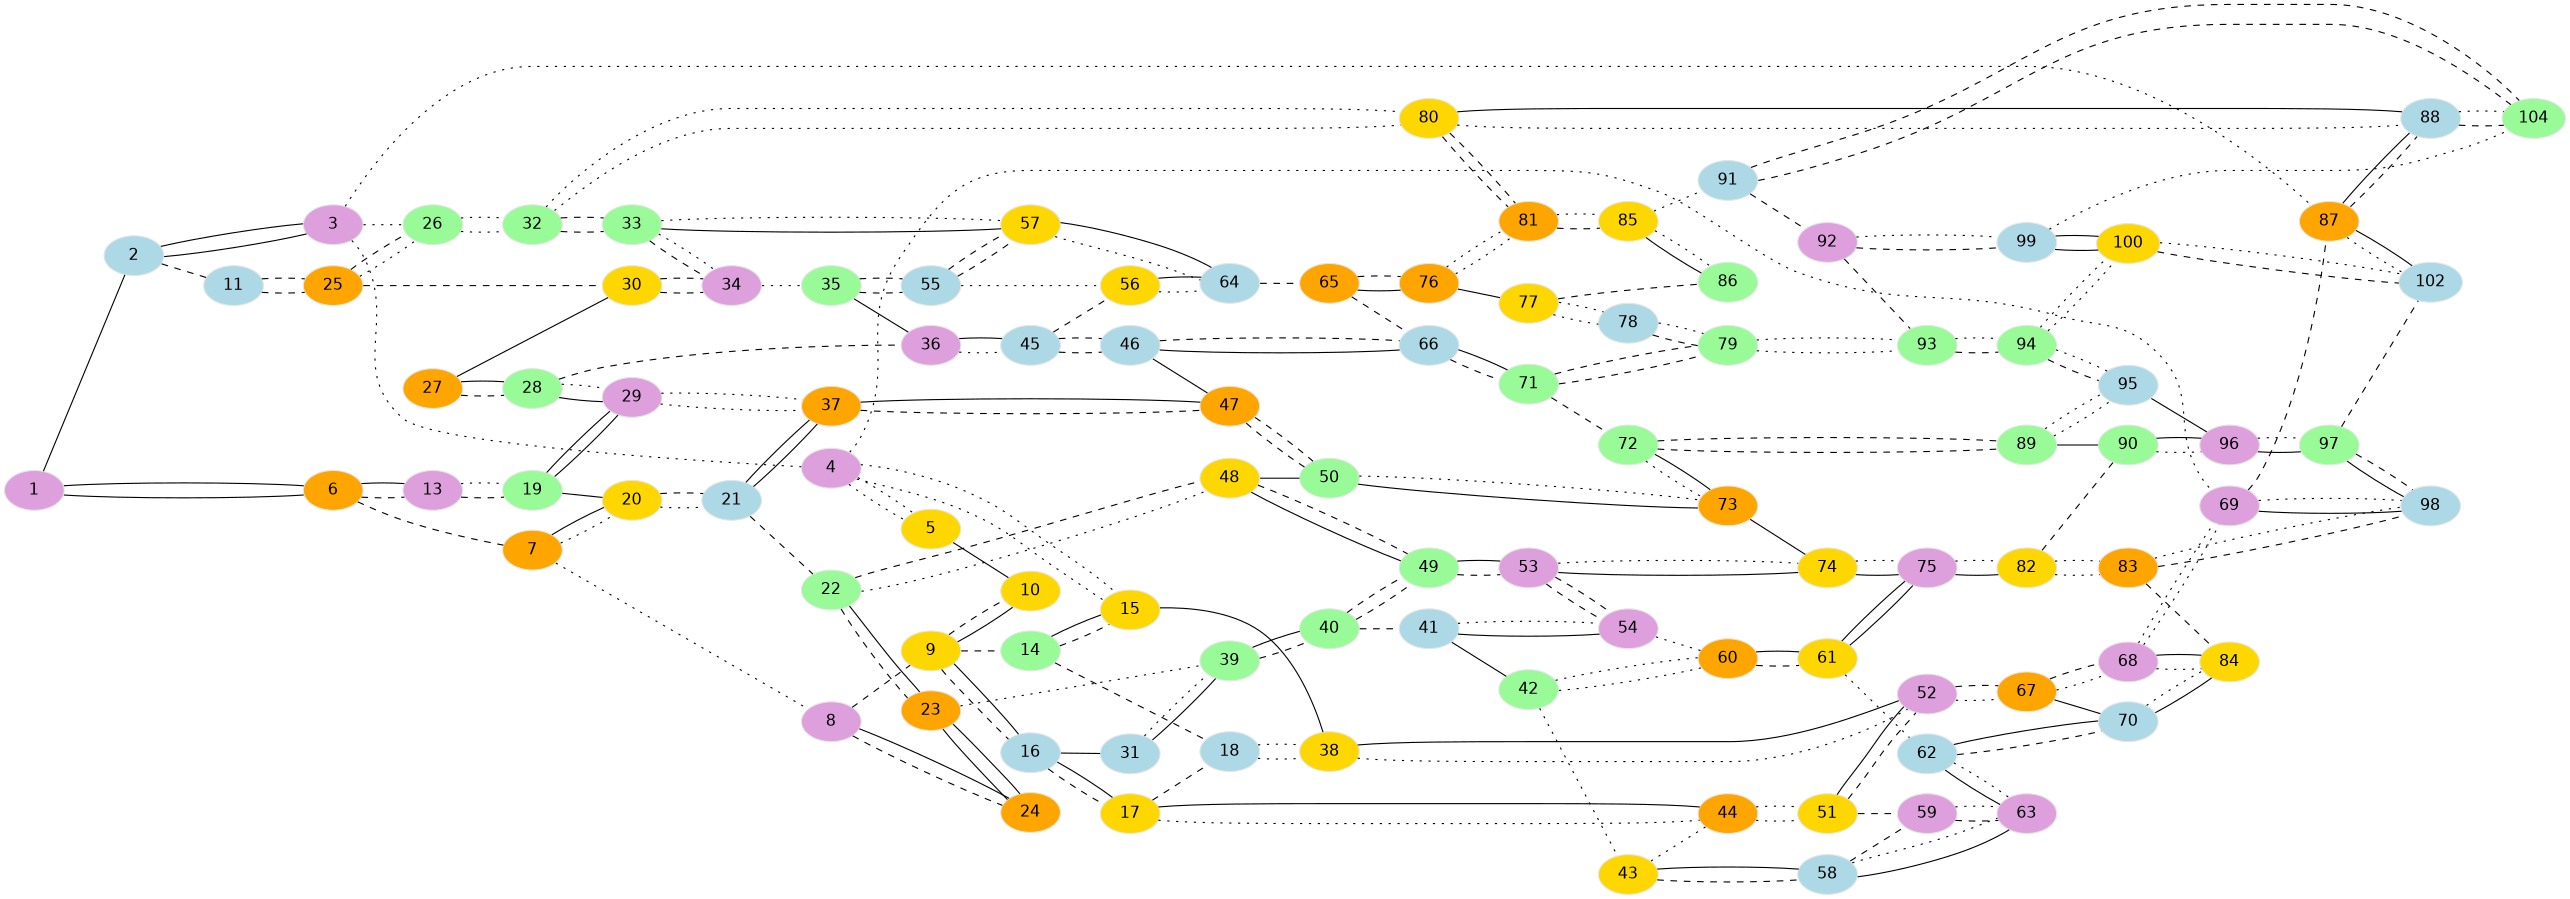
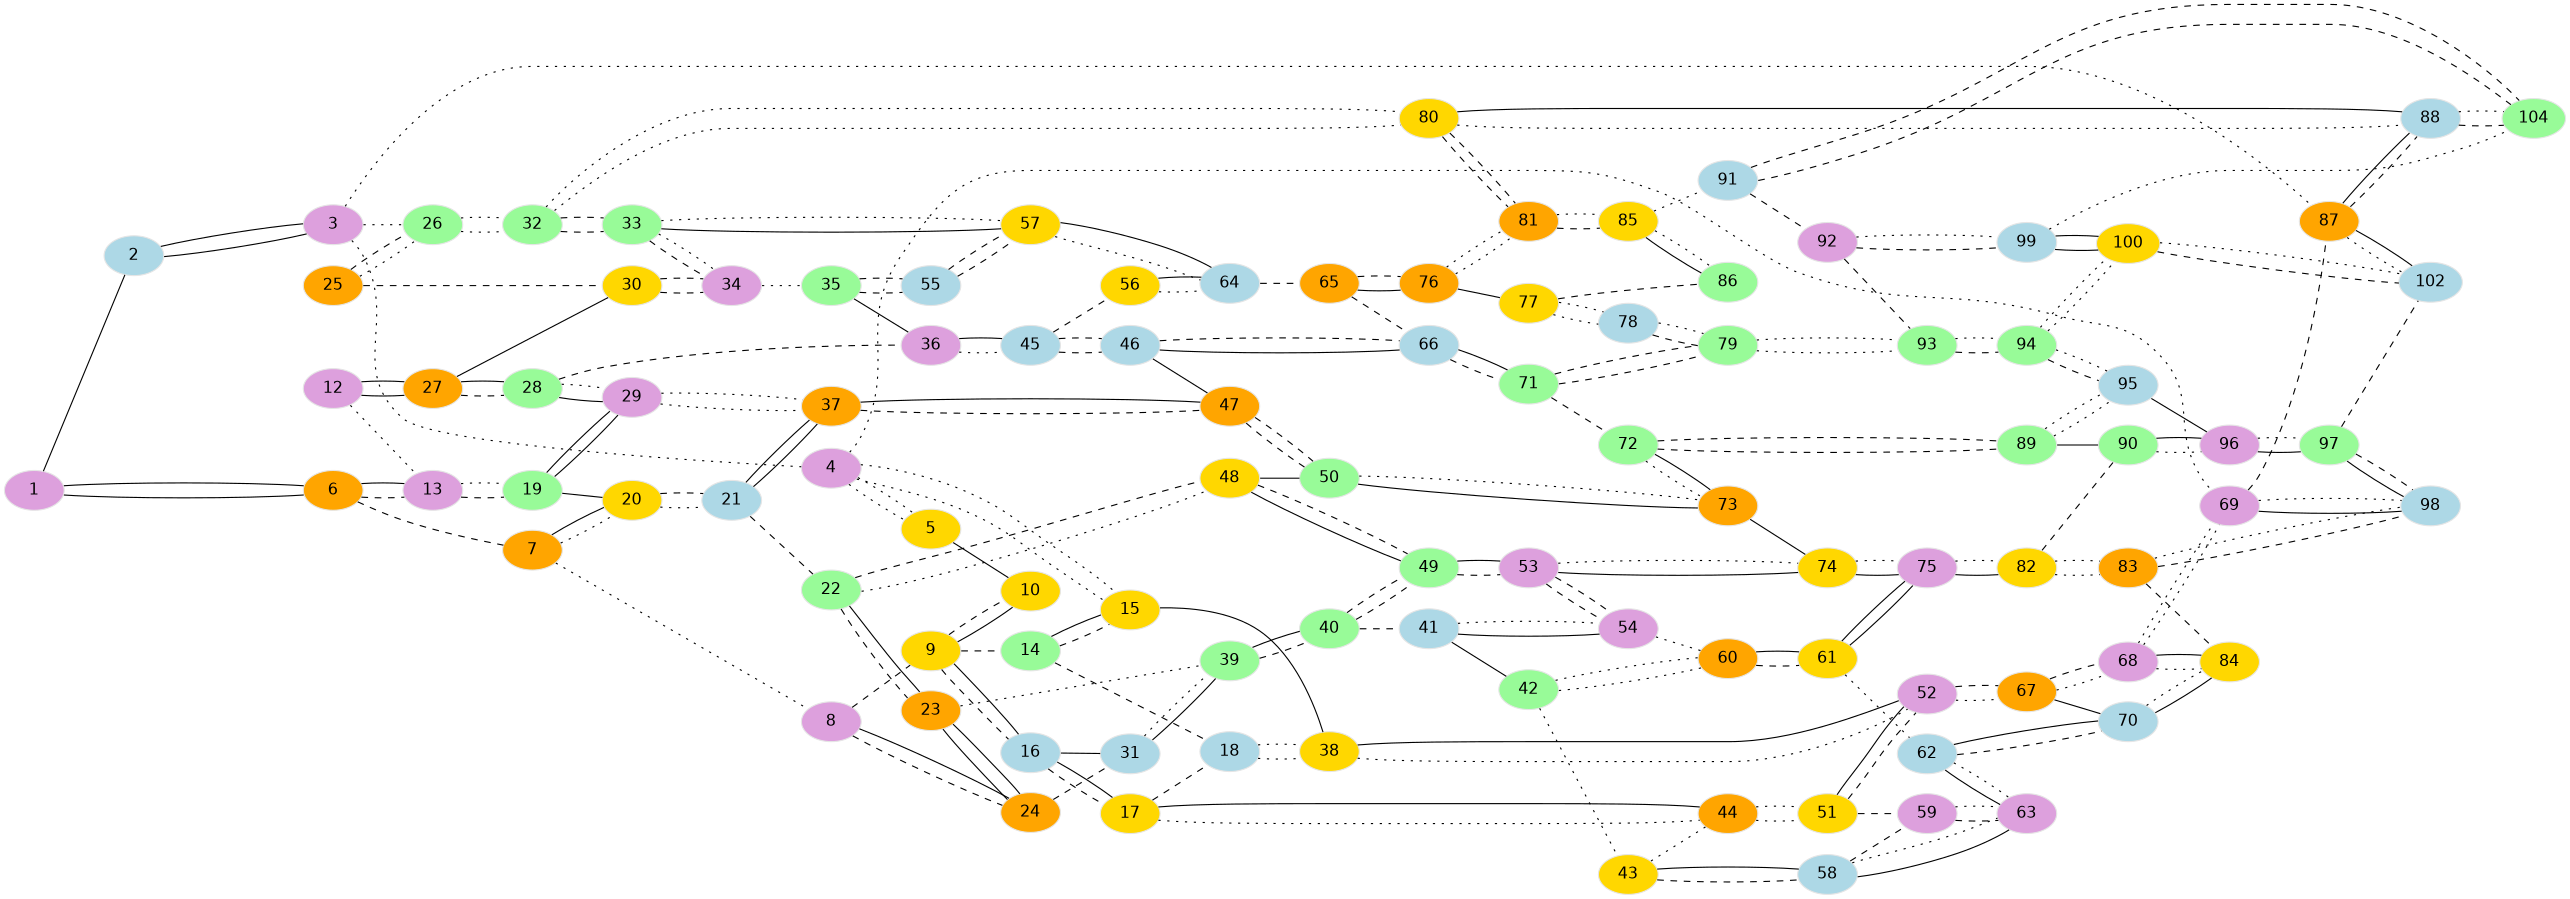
(234, 286) -> none
(1031, 286) -> none
none -> (333, 389)
none -> (1067, 791)
